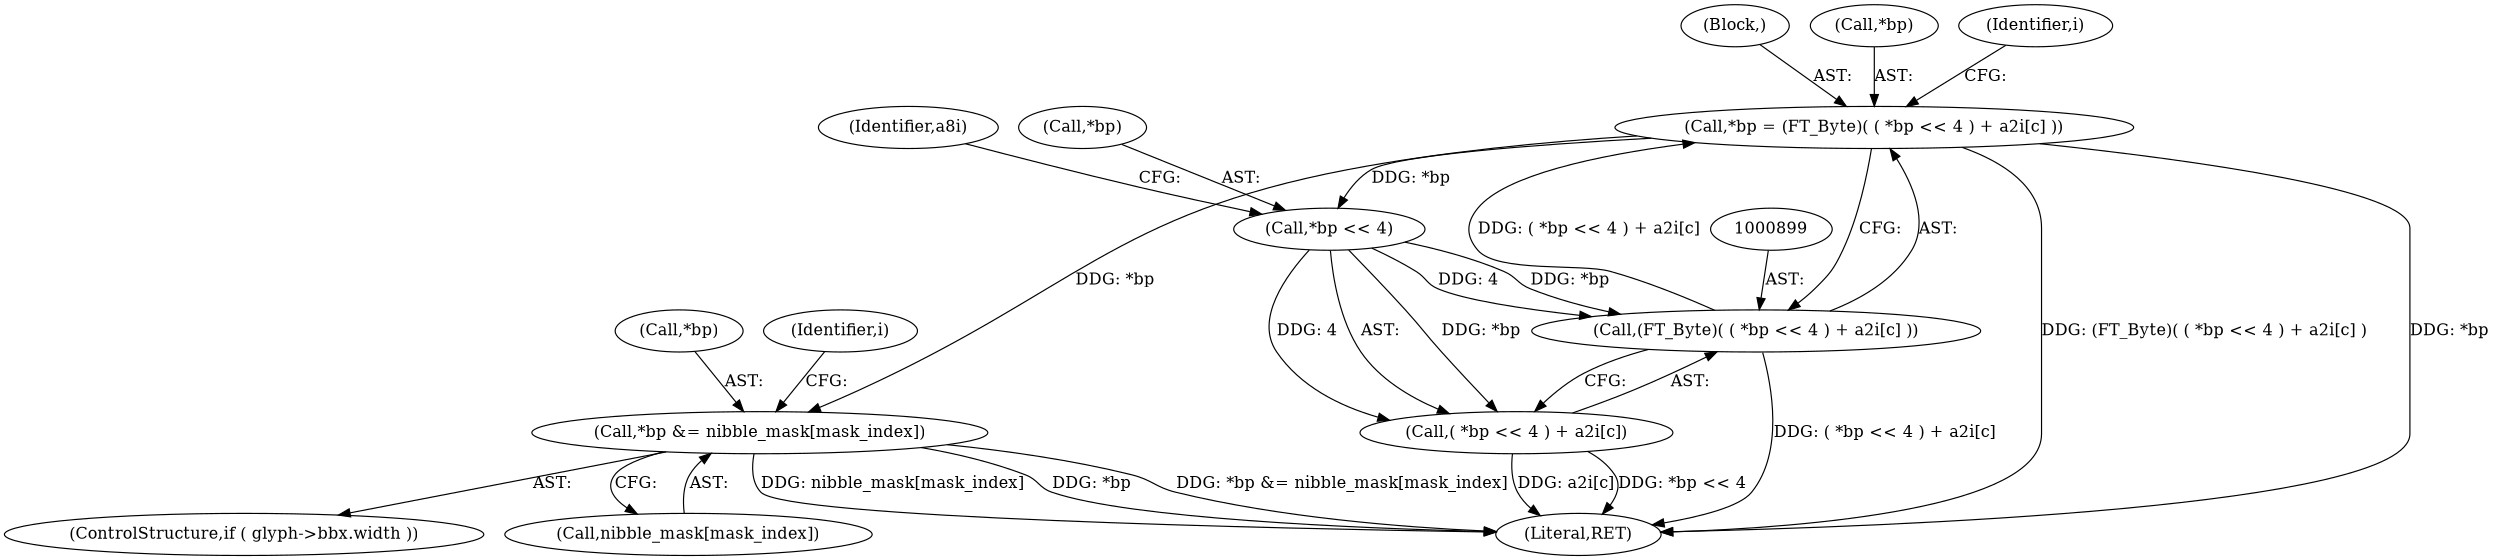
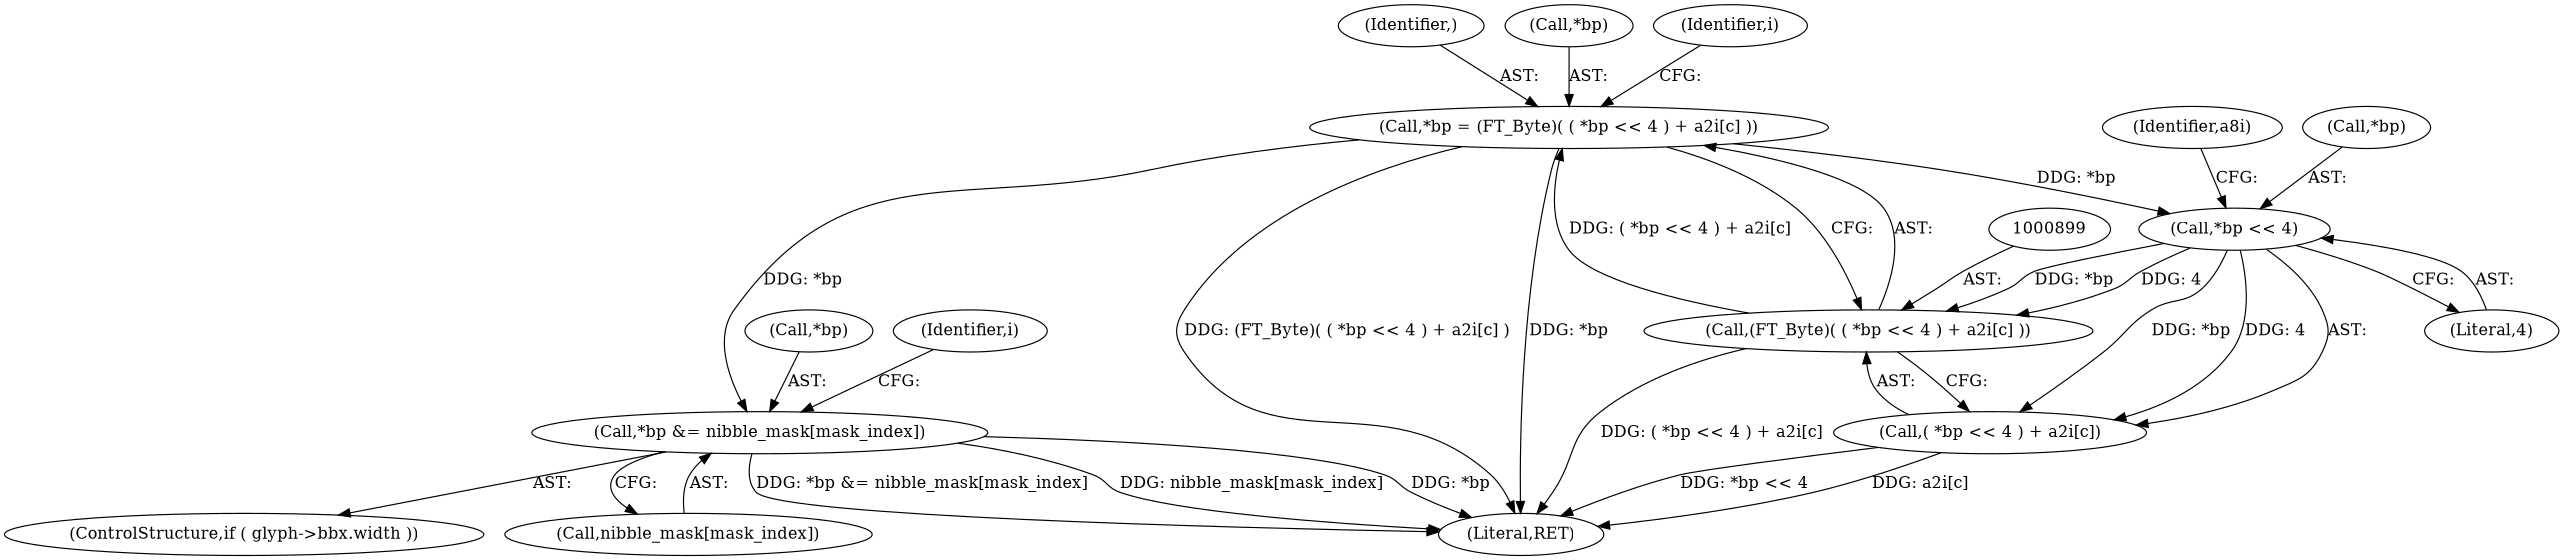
(1735, 26) -> (1411, 26)
none -> (2492, 331)
